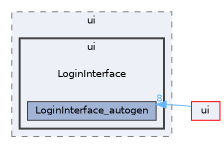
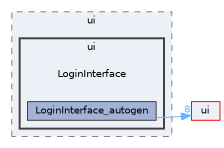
(179, 105) -> (169, 117)
